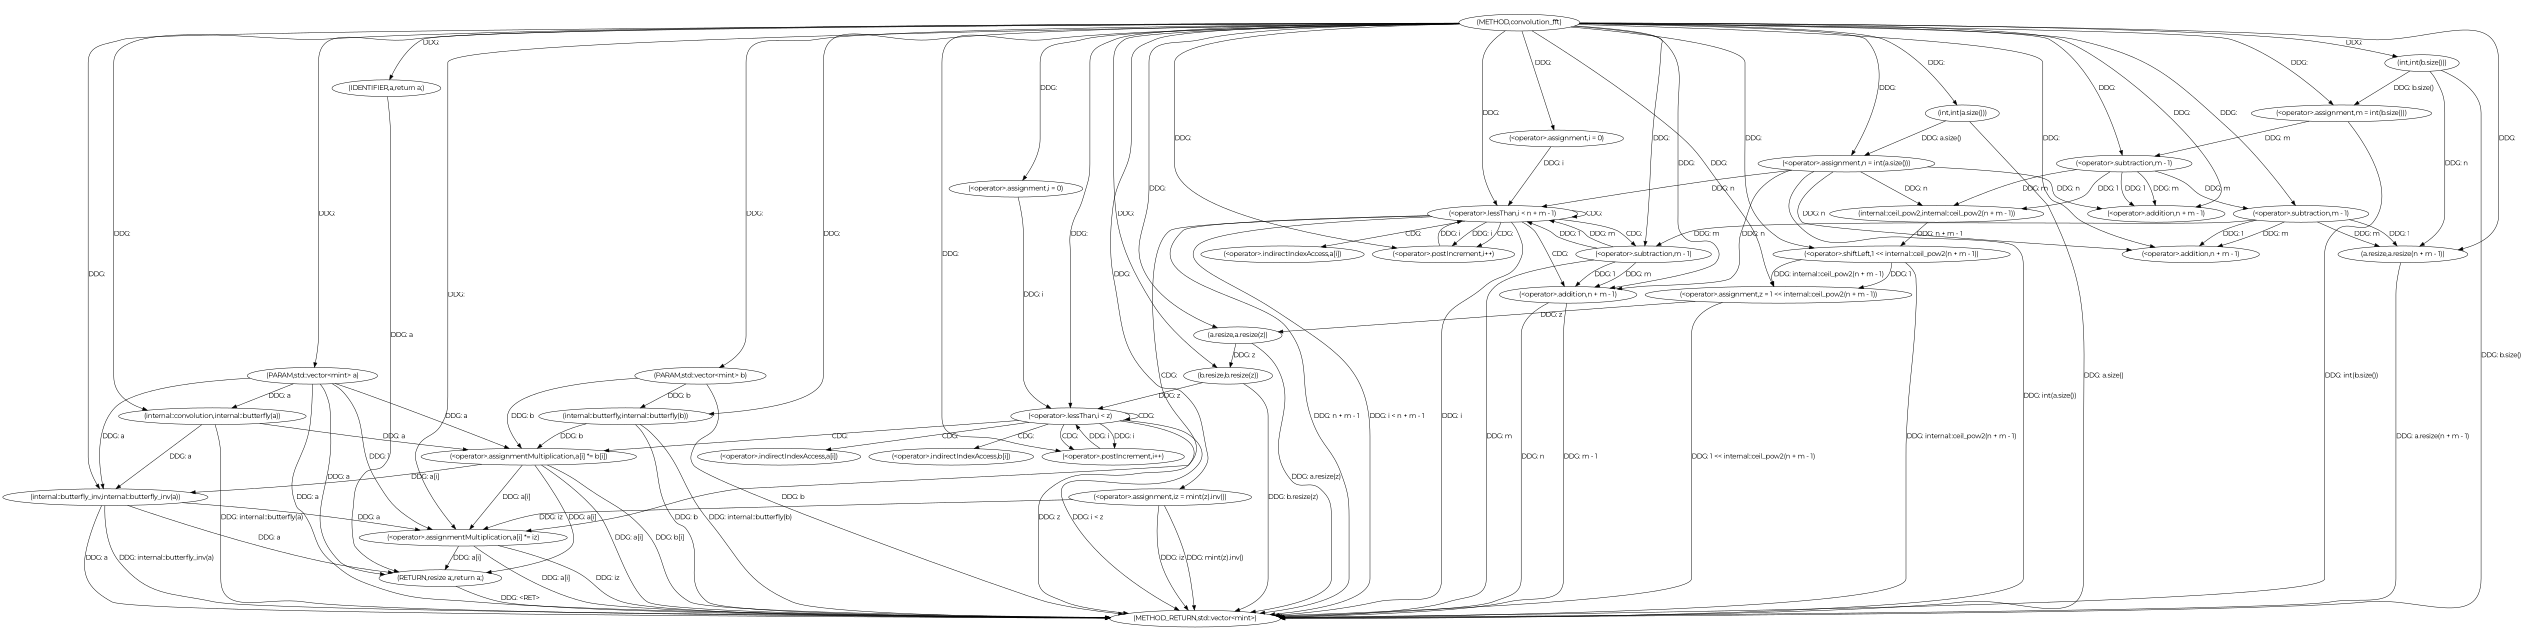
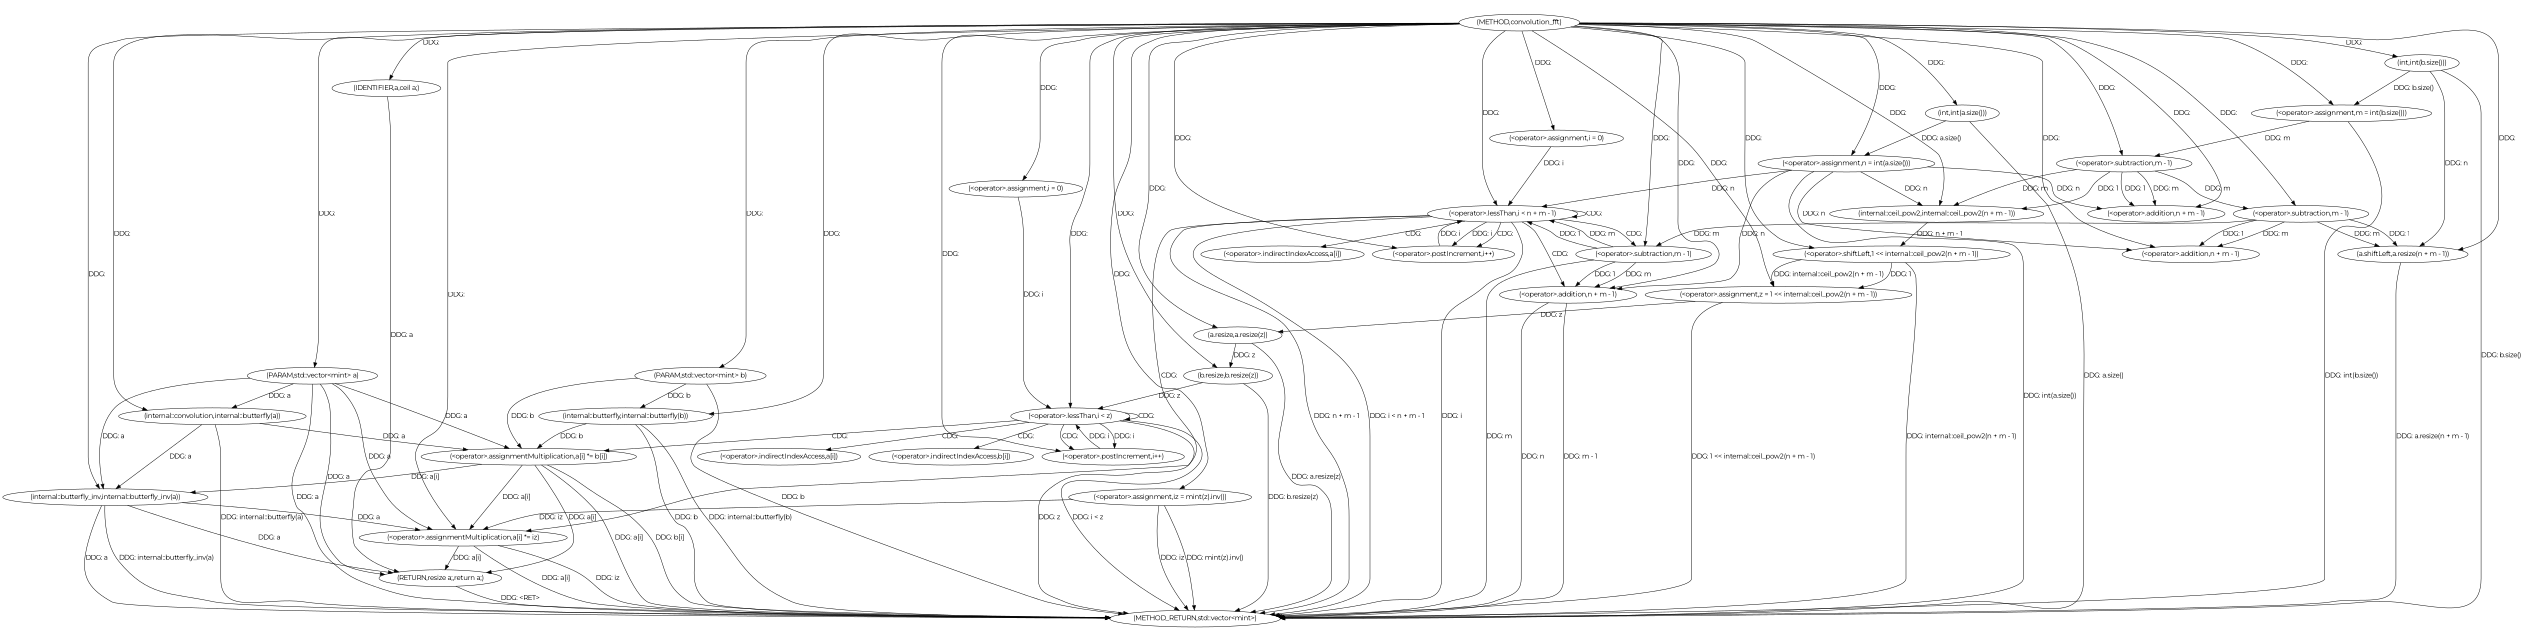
none -> (1793, 62)
(386, 88) -> (386, 88)
(2403, 254) -> (2403, 254)
(380, 457) -> (380, 457)
